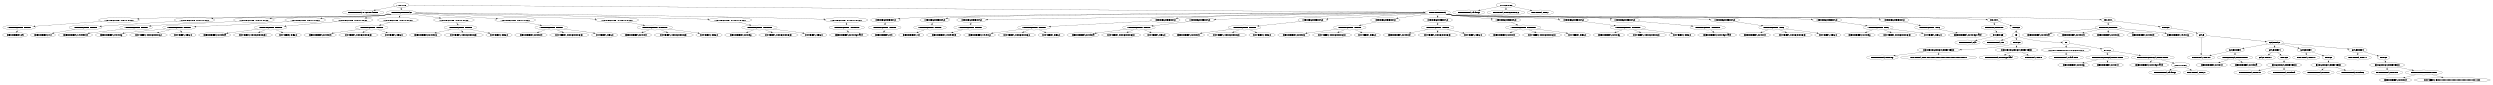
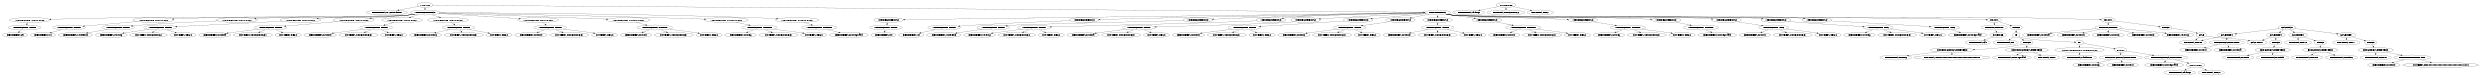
(2236, 39) -> (2228, 39)
